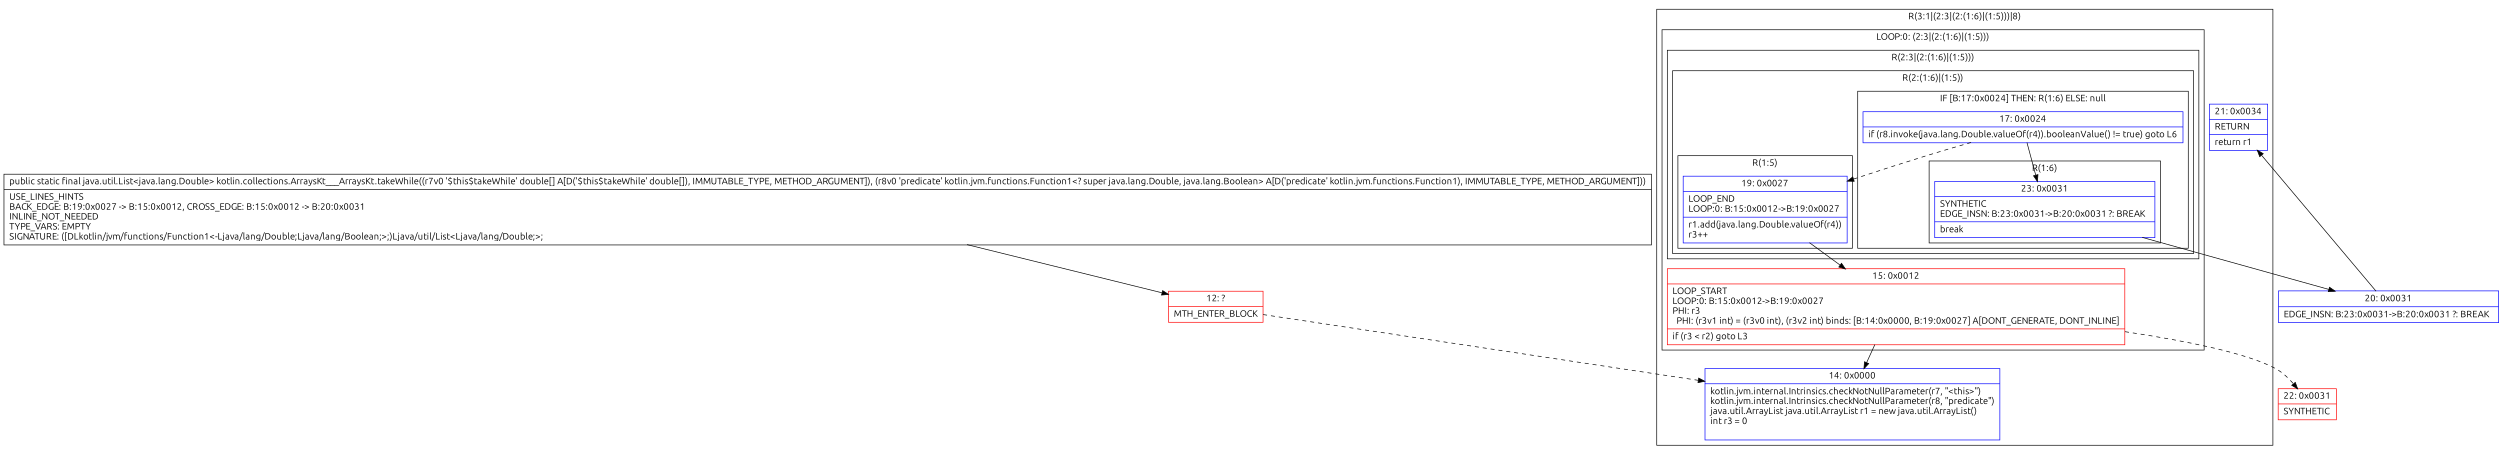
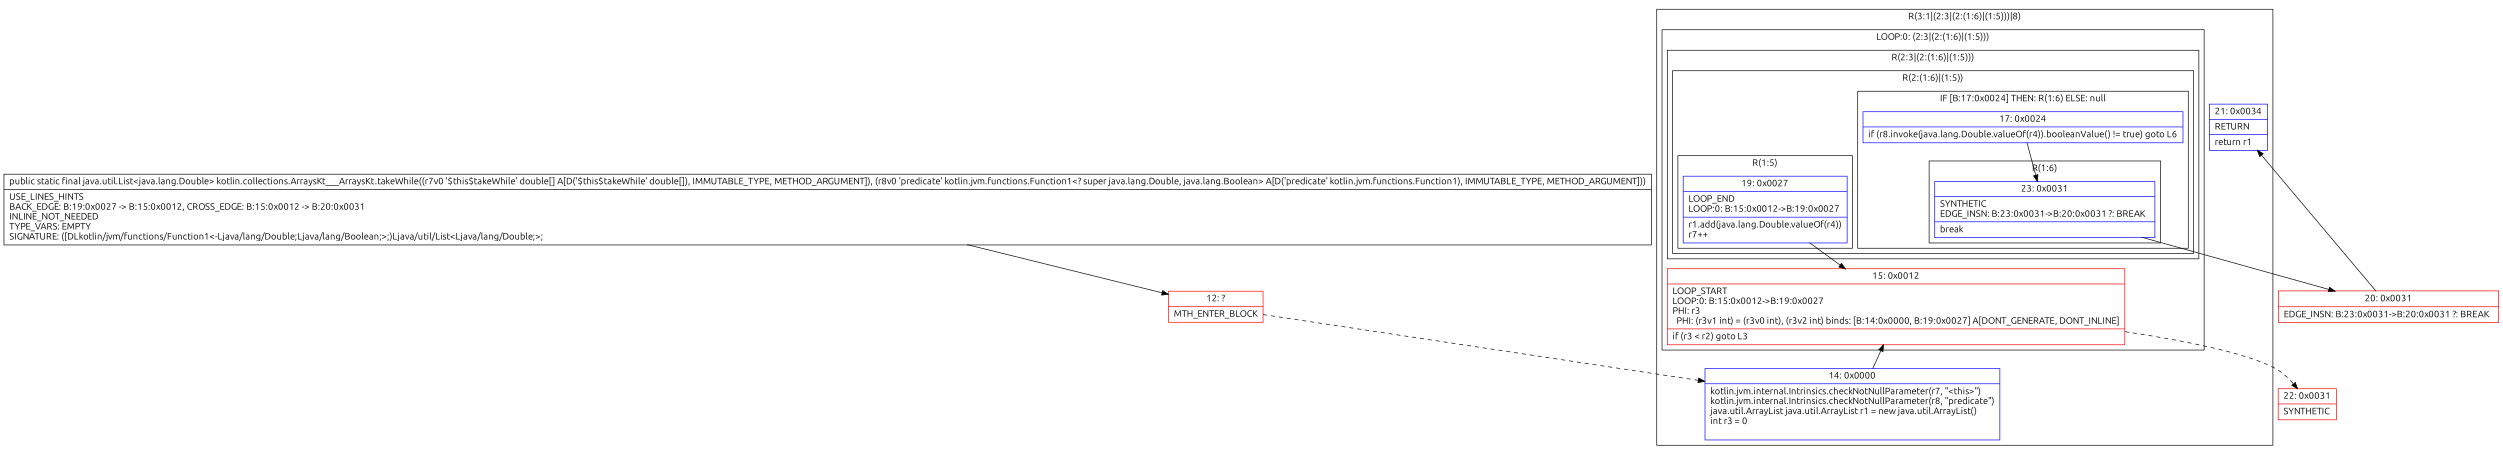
(1912, 160) -> none
(1699, 235) -> (1699, 235)
(2389, 307) -> (2389, 307)
(1870, 354) -> (1877, 360)
